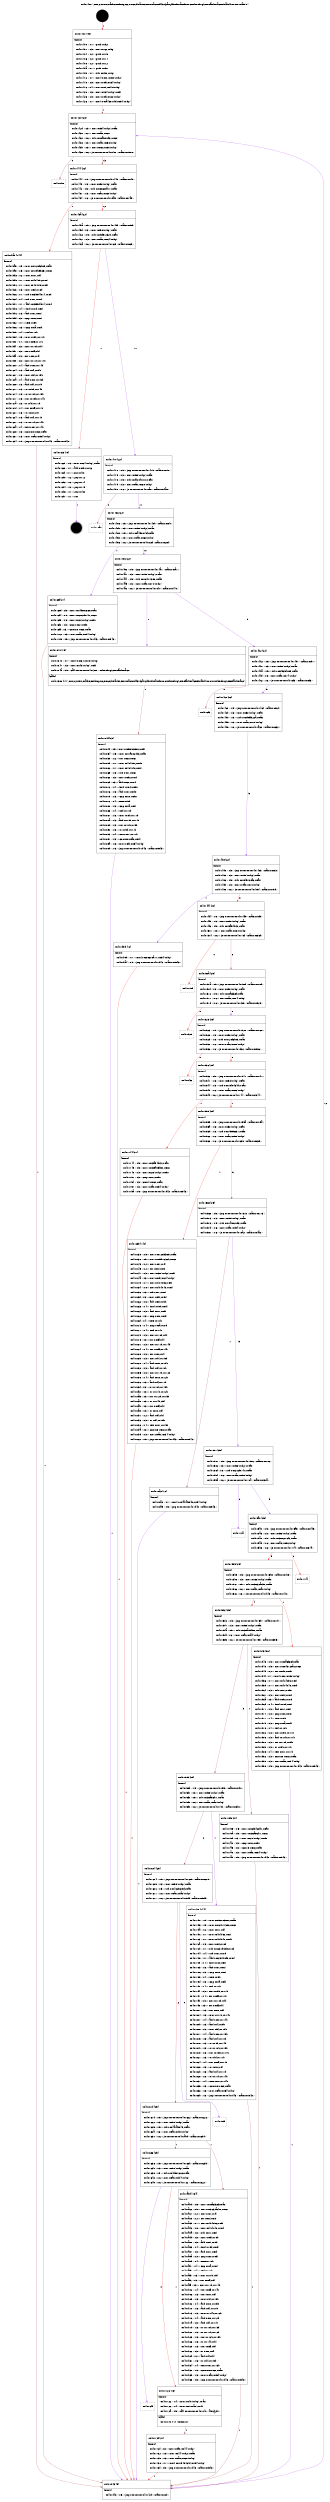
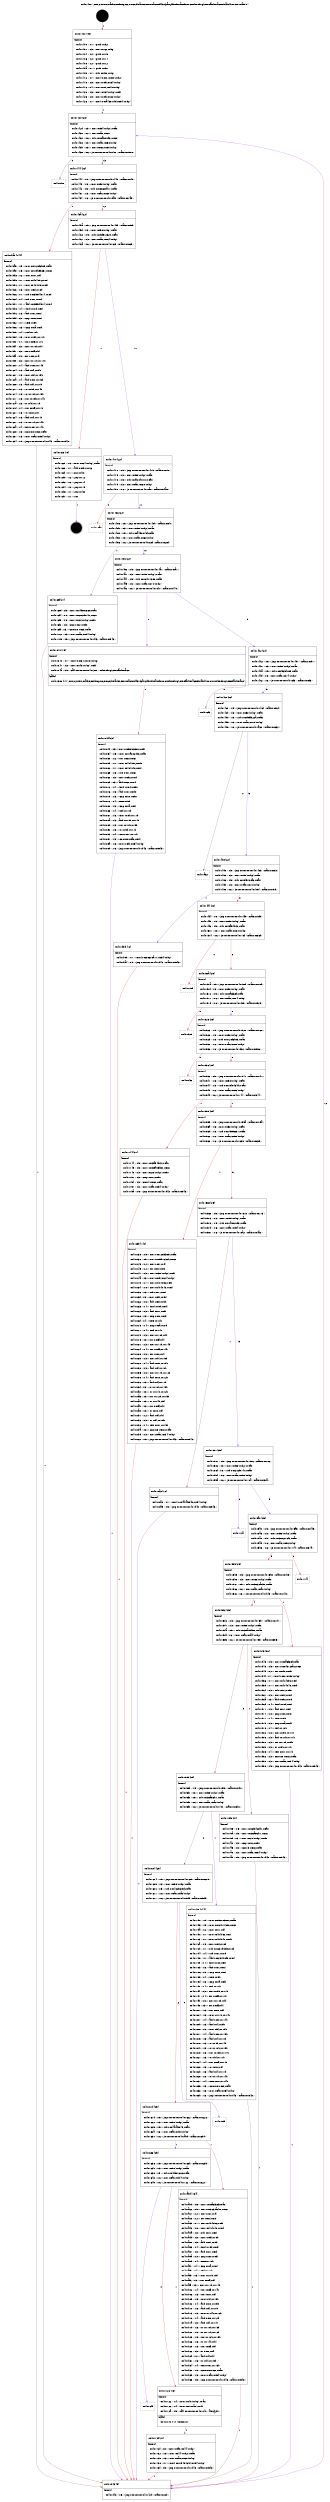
none -> (202, 875)
